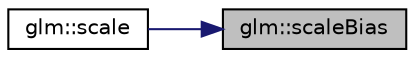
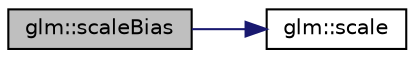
(175, 29) -> (219, 29)
